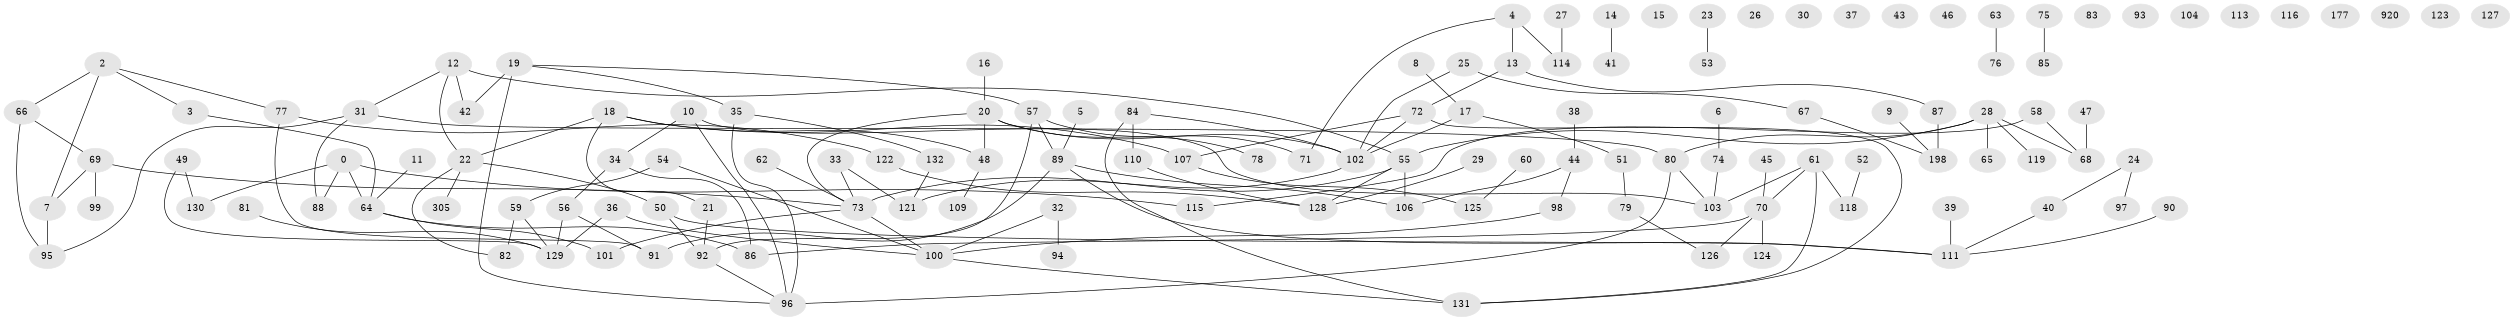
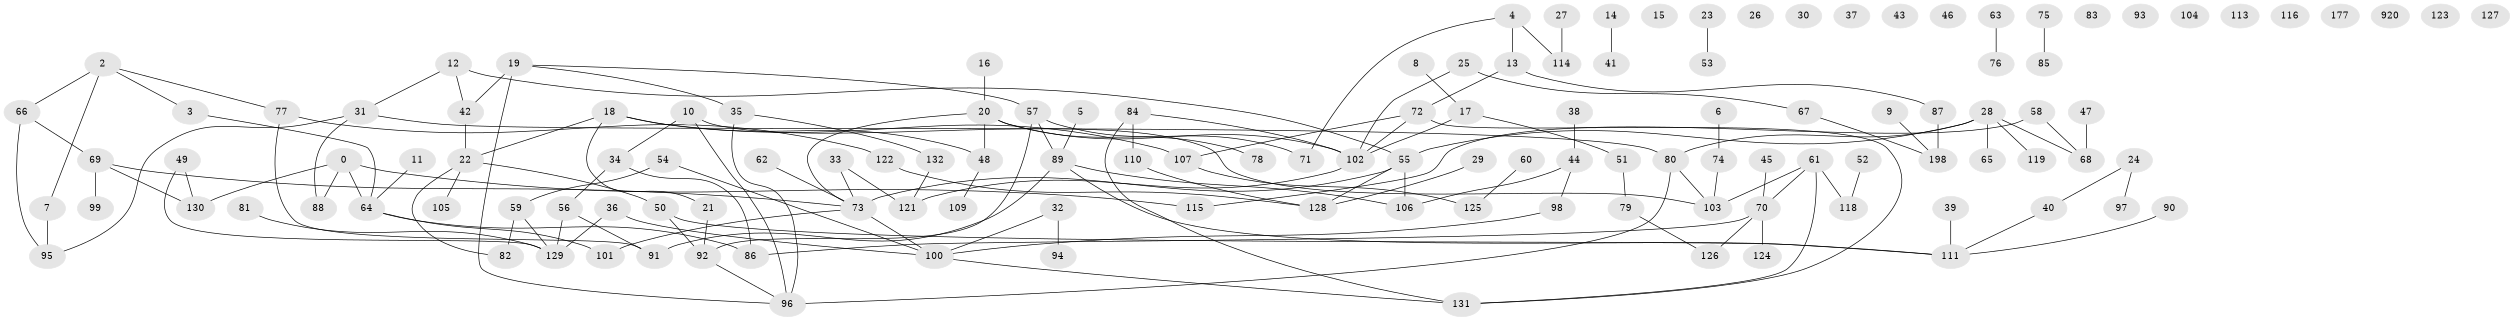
(440, 114) -> (466, 137)
(72, 184) -> (145, 184)
(442, 208) -> (442, 208)
